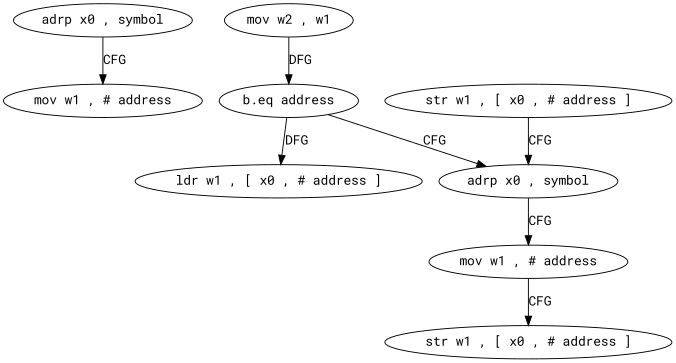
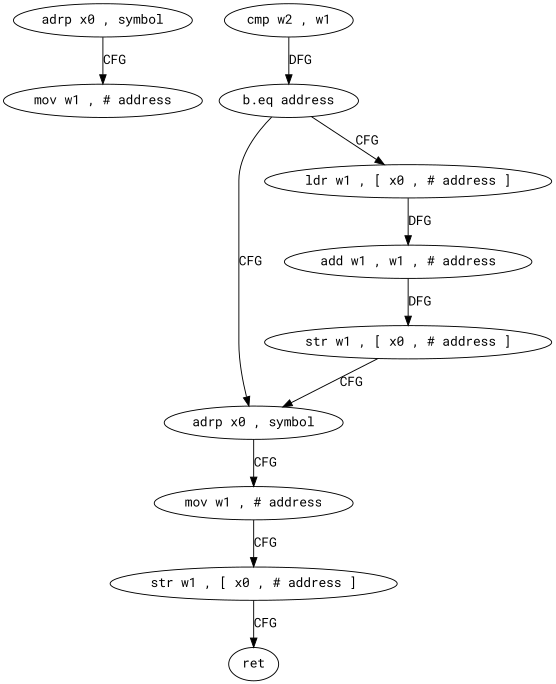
(289, 20) -> (289, 20)
(297, 141) -> (367, 141)
none -> (408, 262)
none -> (254, 664)
